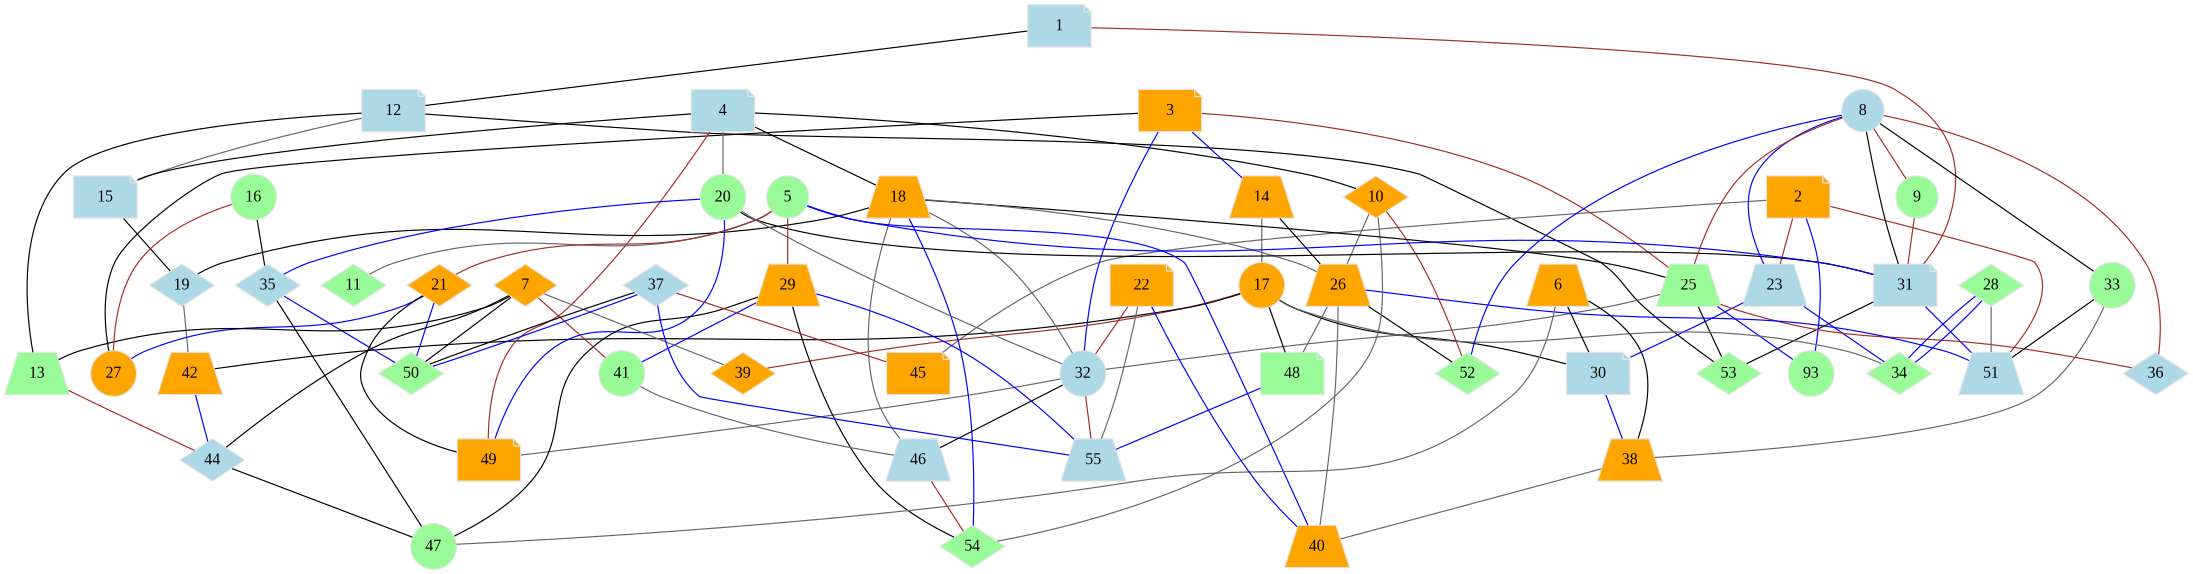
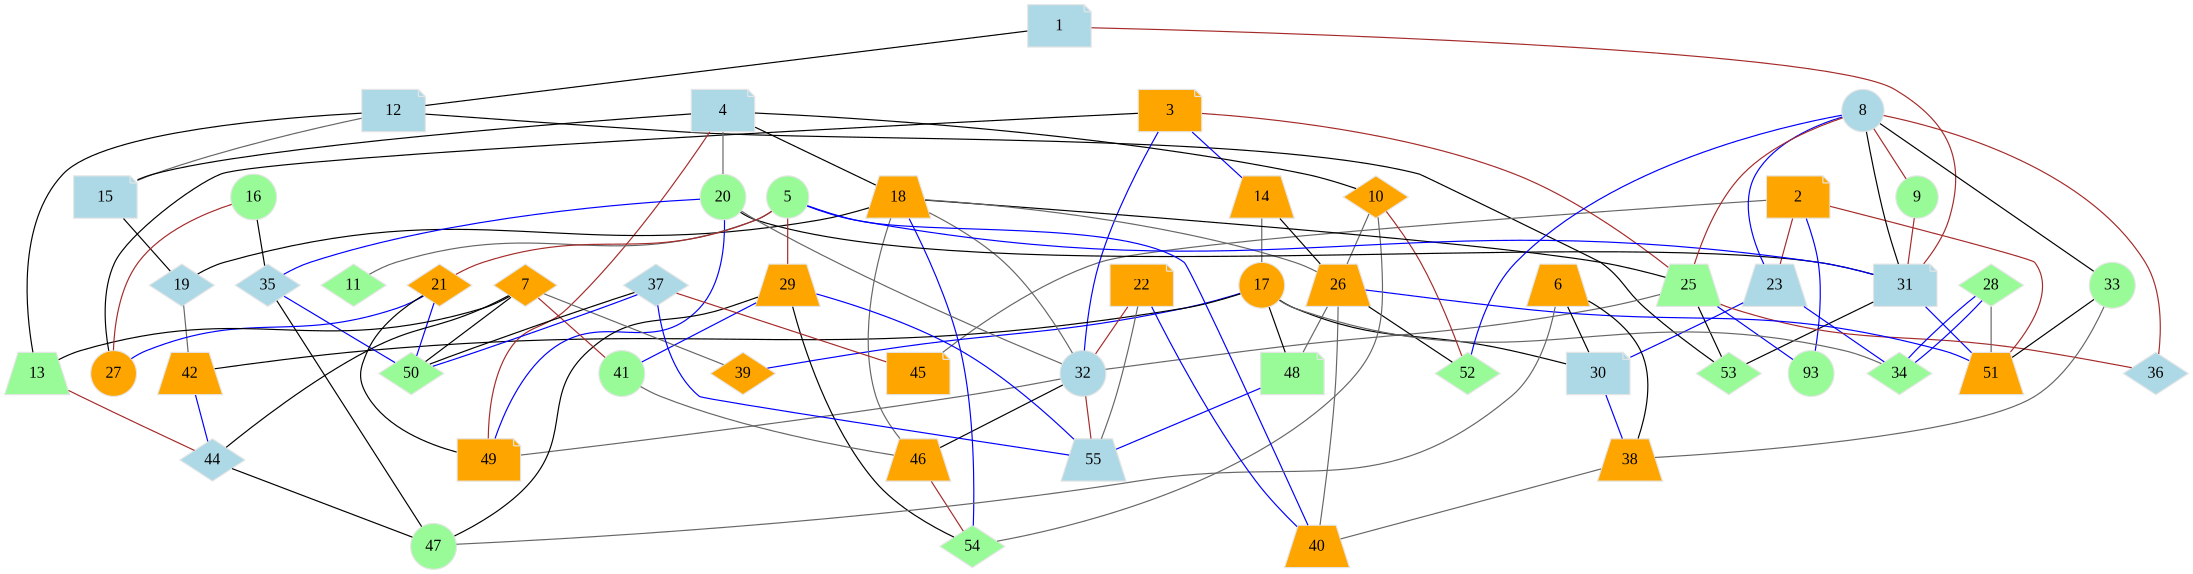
(921, 344) -> (921, 344)
(1991, 374) -> (1991, 374)
(918, 460) -> (918, 460)
